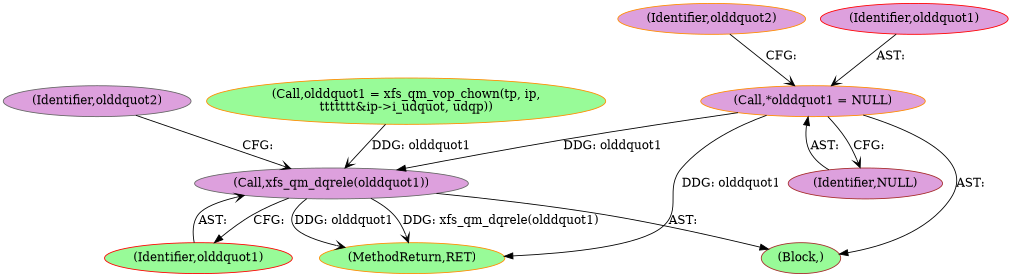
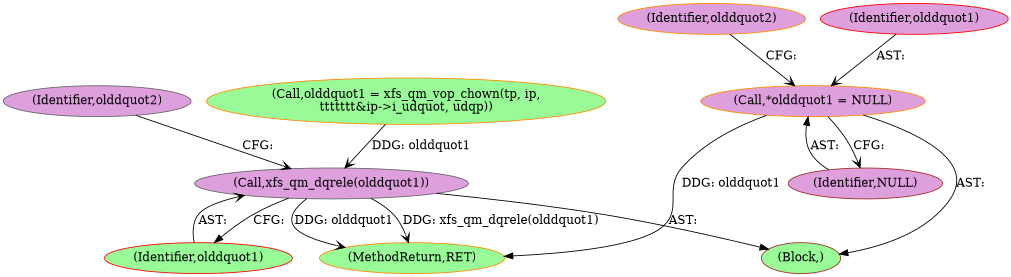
(571, 138) -> none
